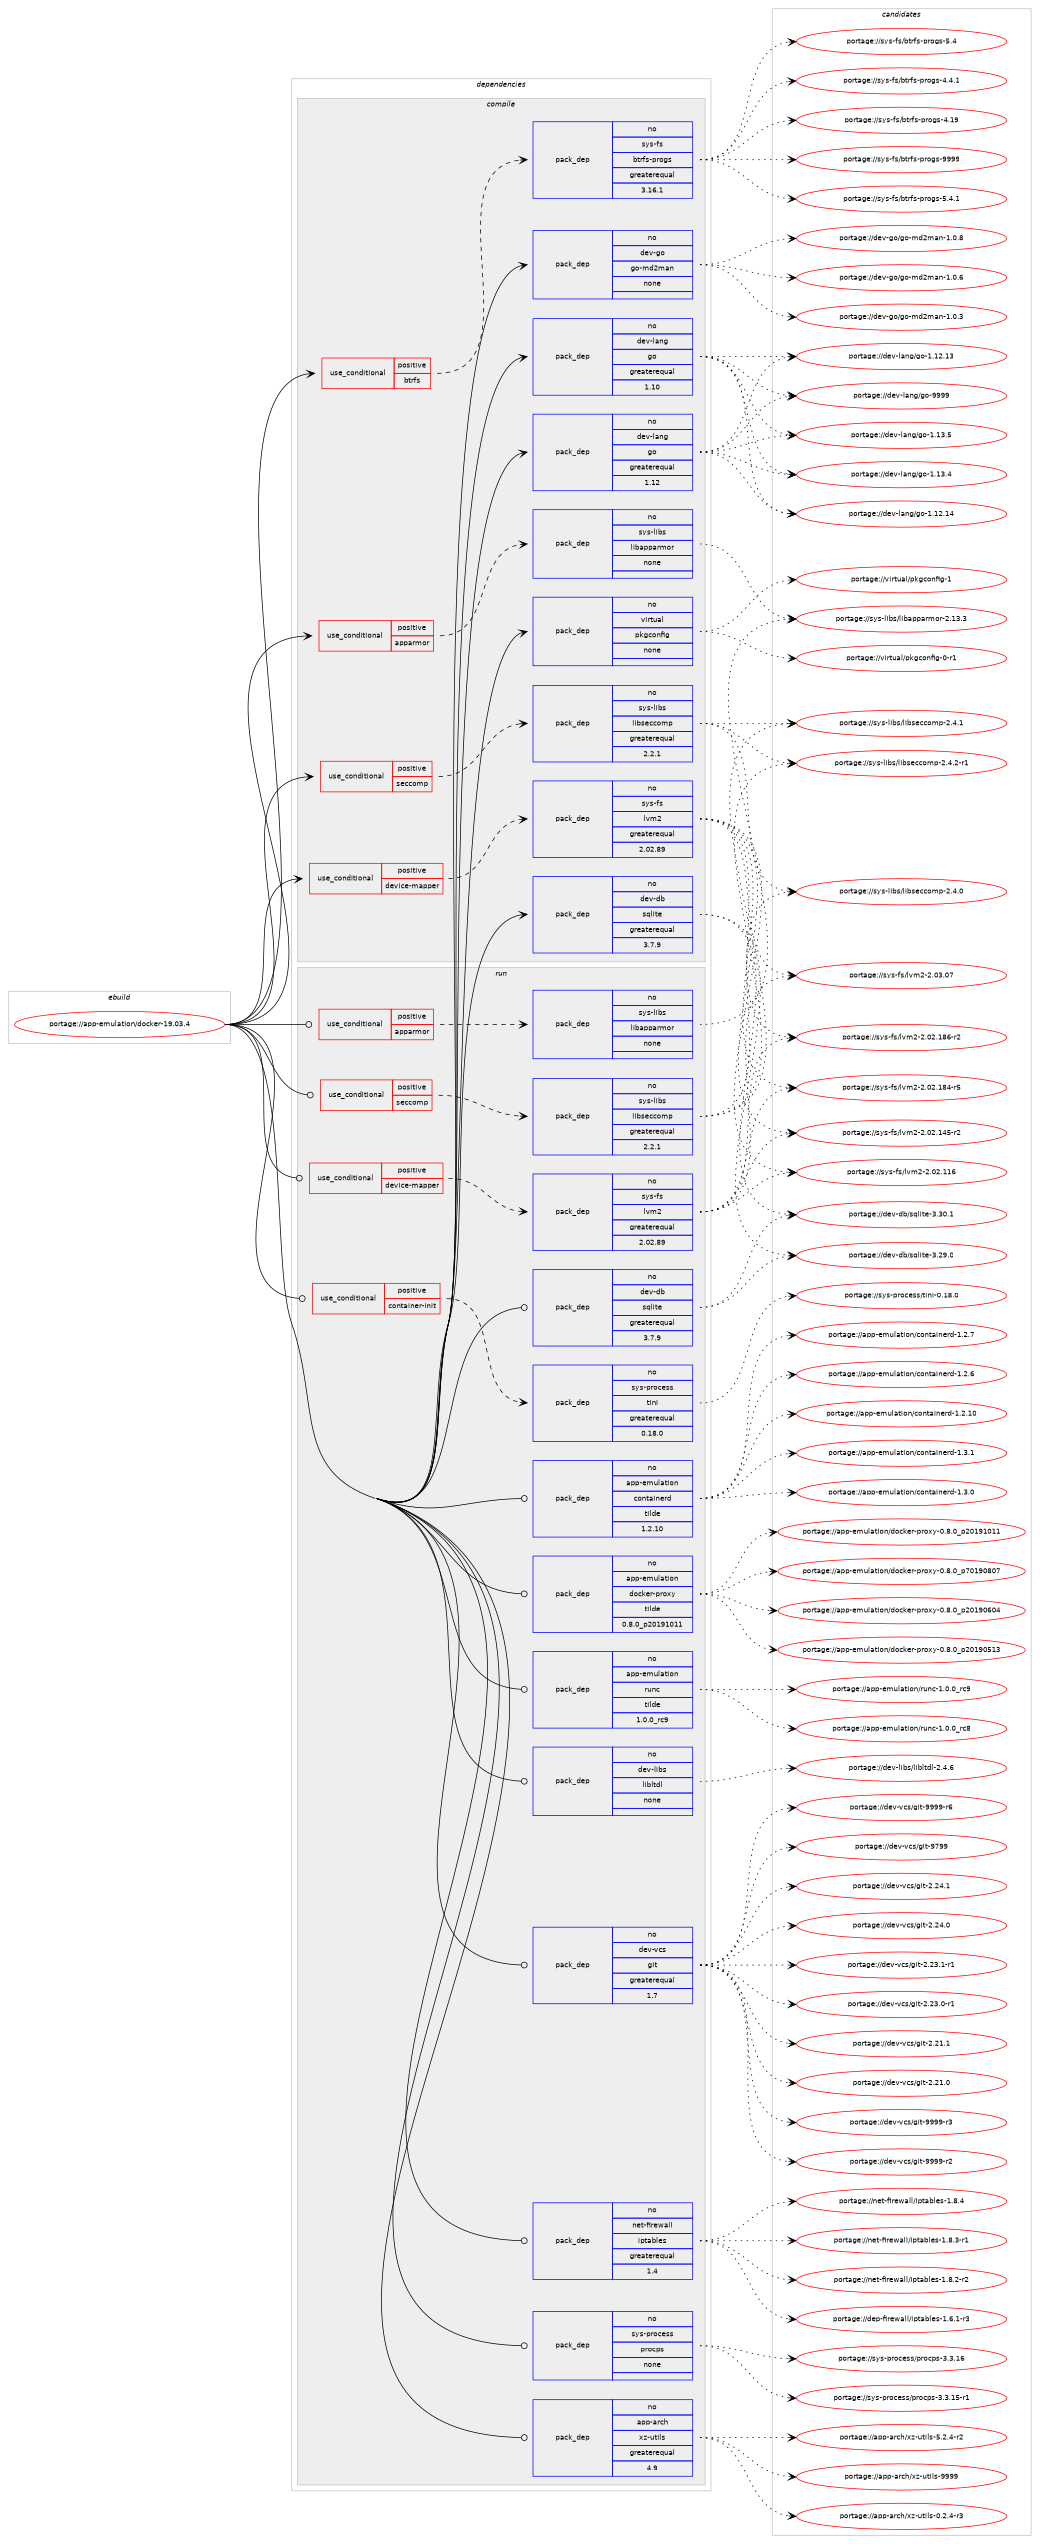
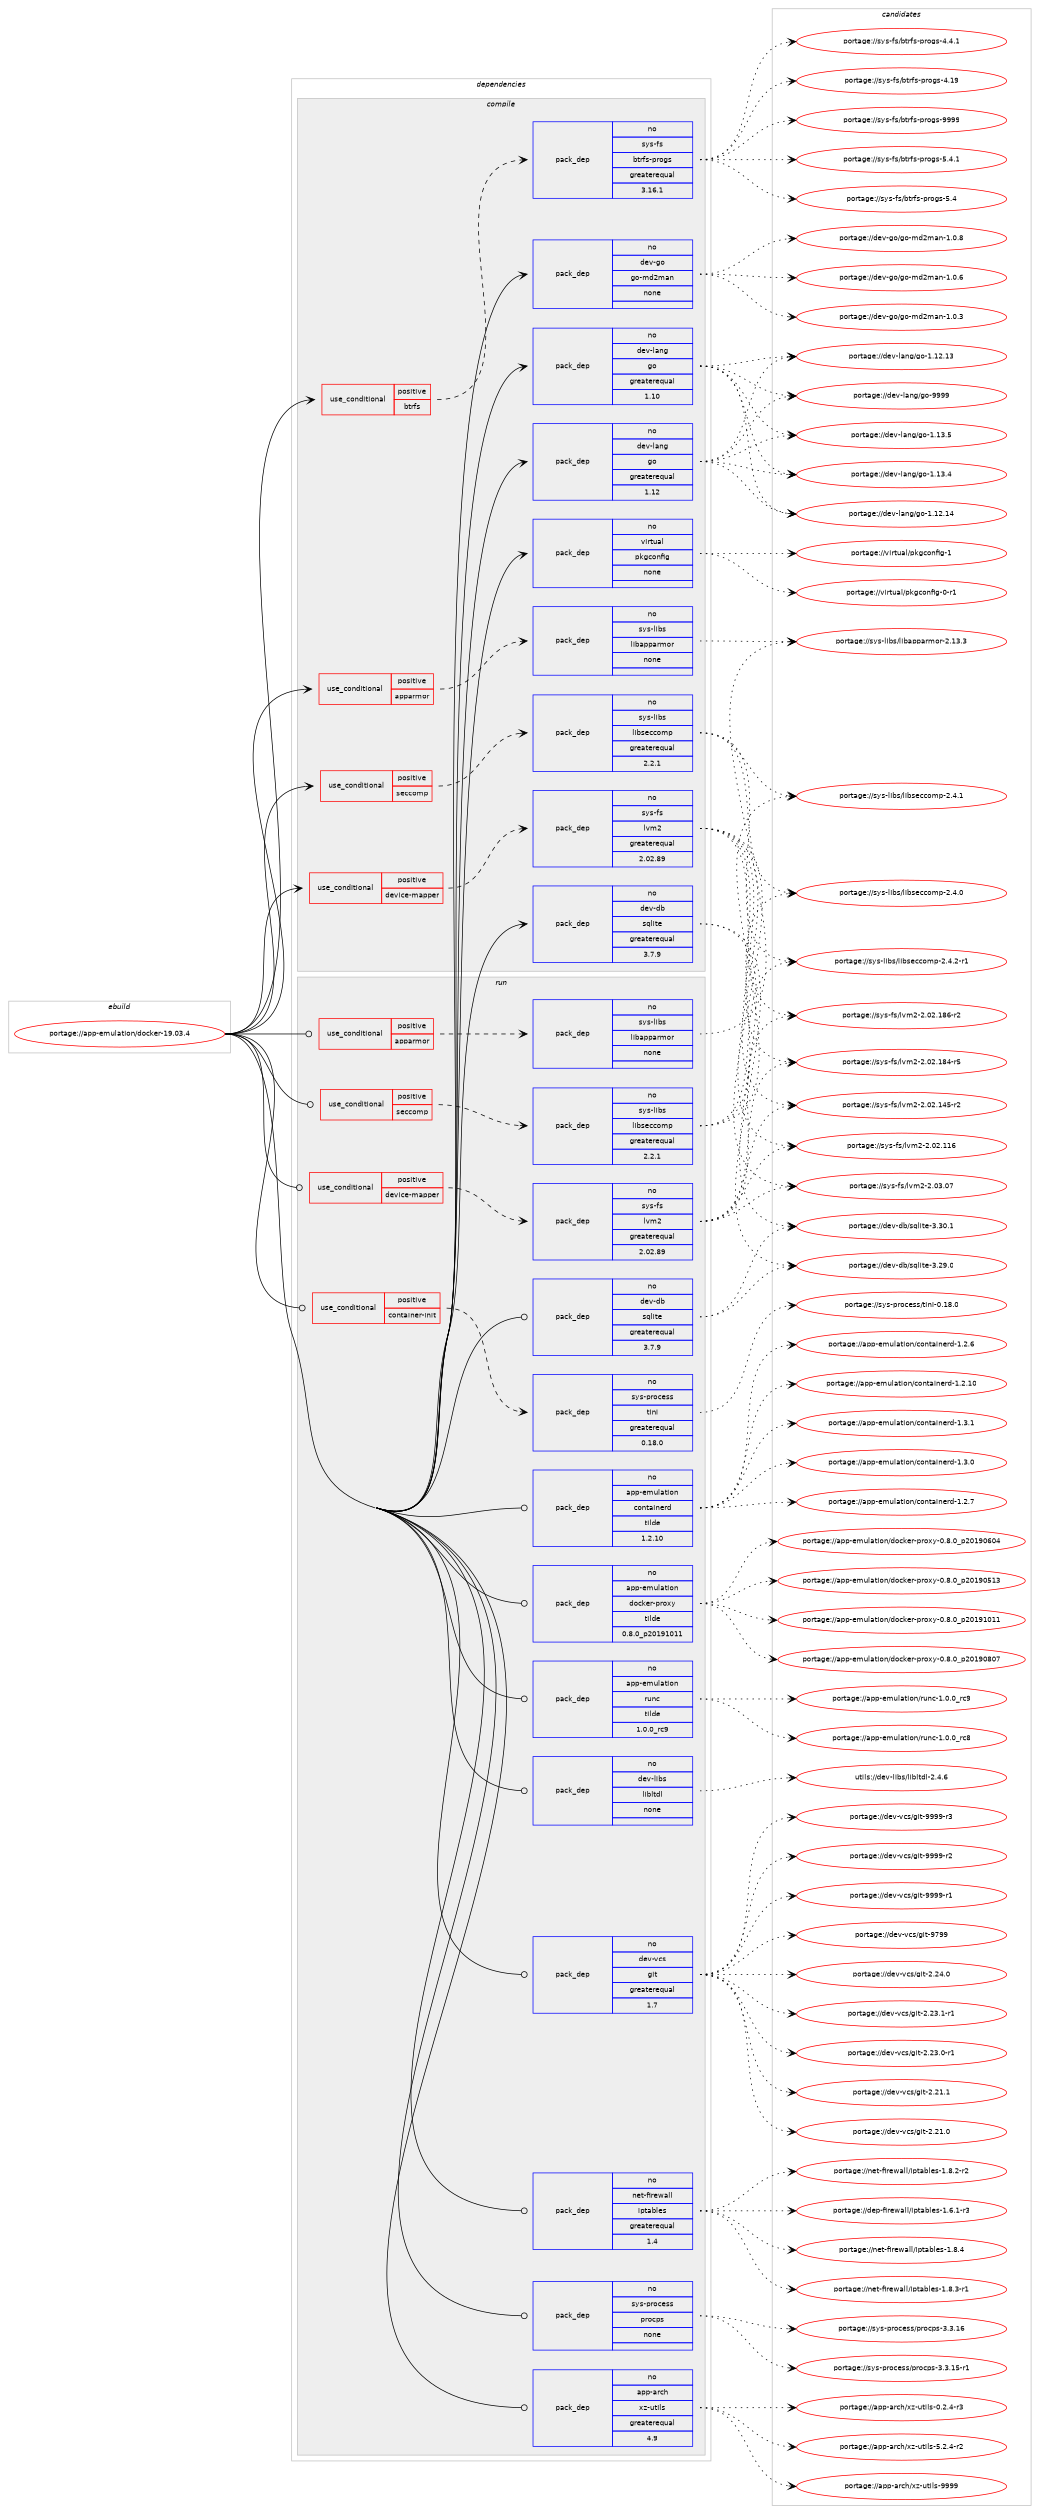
(902, 1571) -> (902, 1660)
(902, 1768) -> (902, 1778)
(902, 1808) -> (902, 1896)
(902, 1886) -> none
